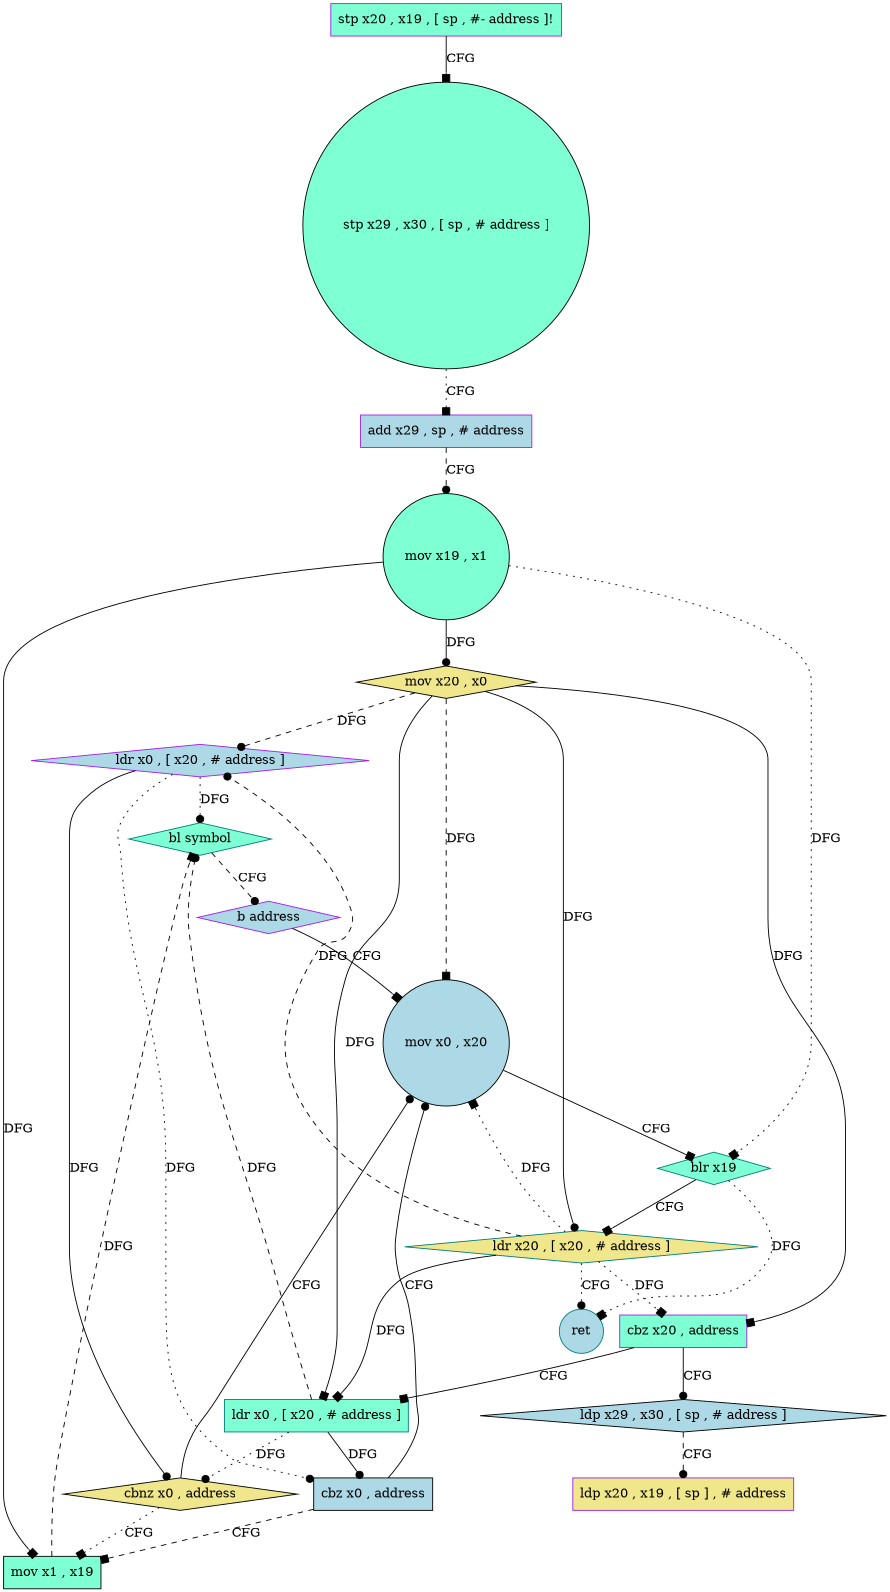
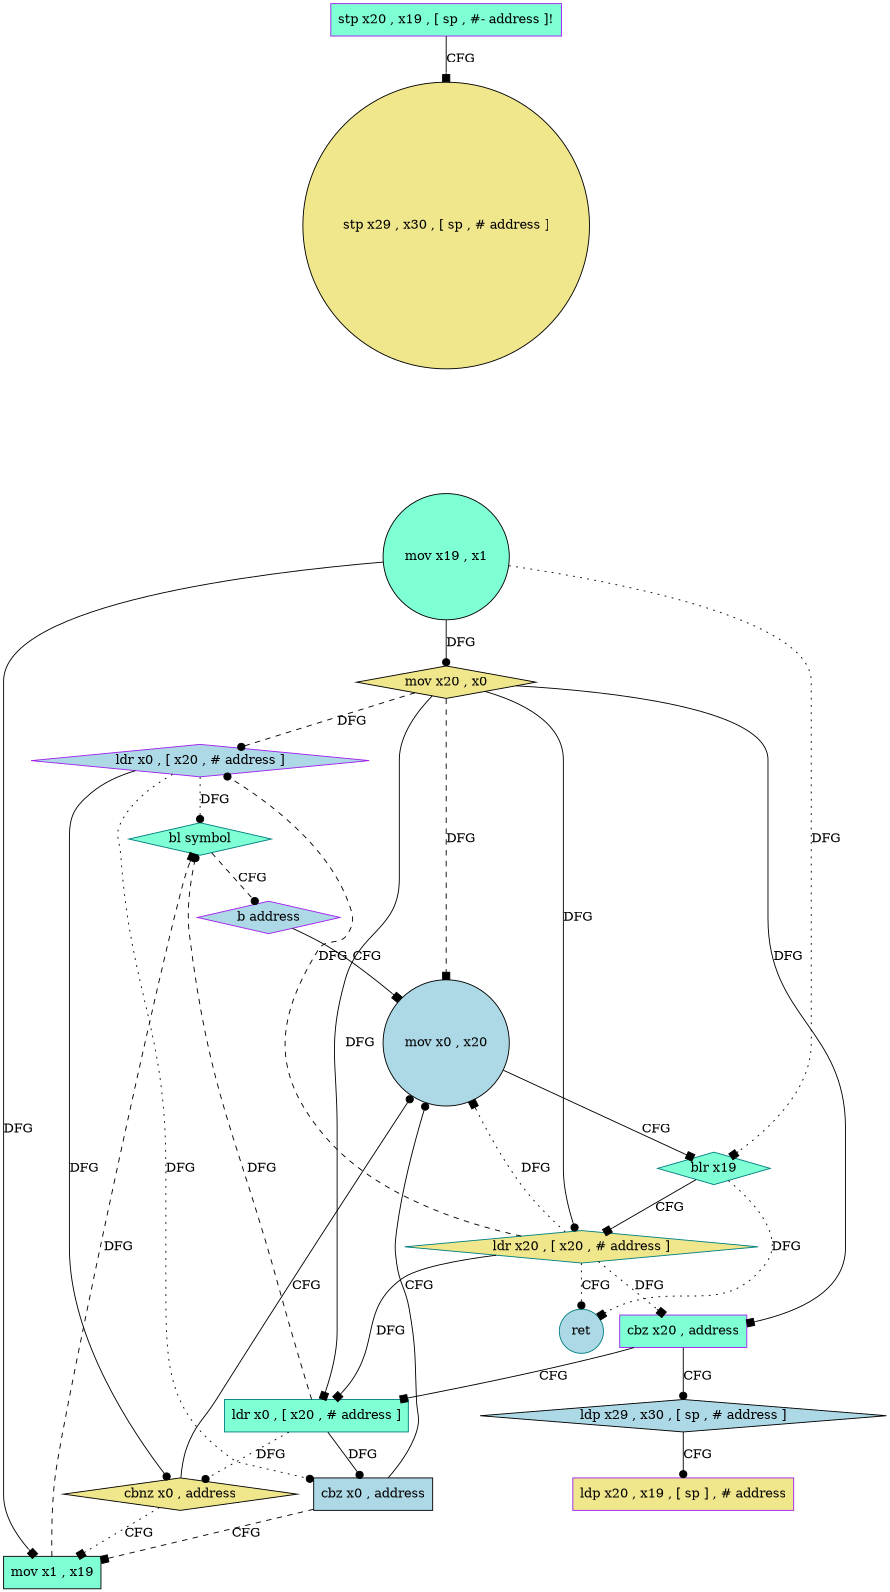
(446, 226) -> (446, 226)
(446, 431) -> none
(683, 1451) -> (683, 1451)
